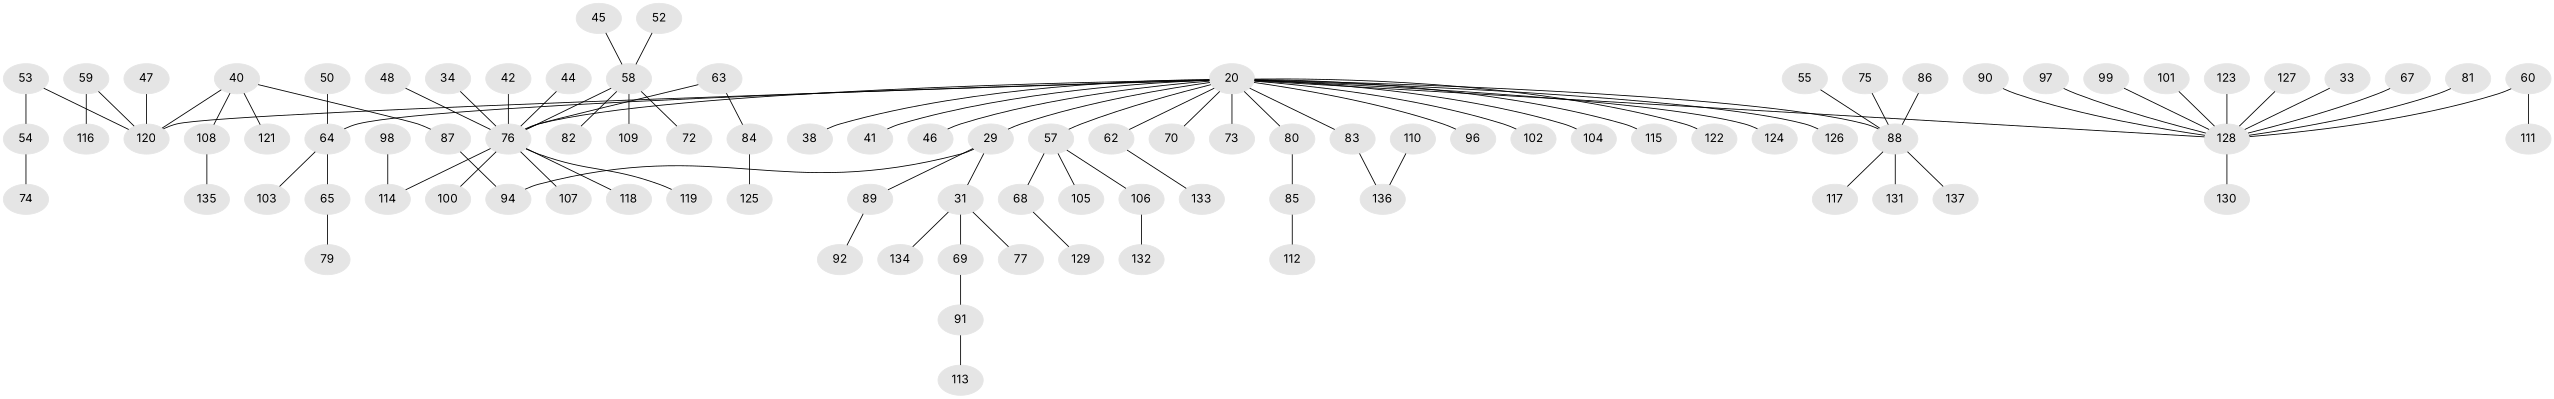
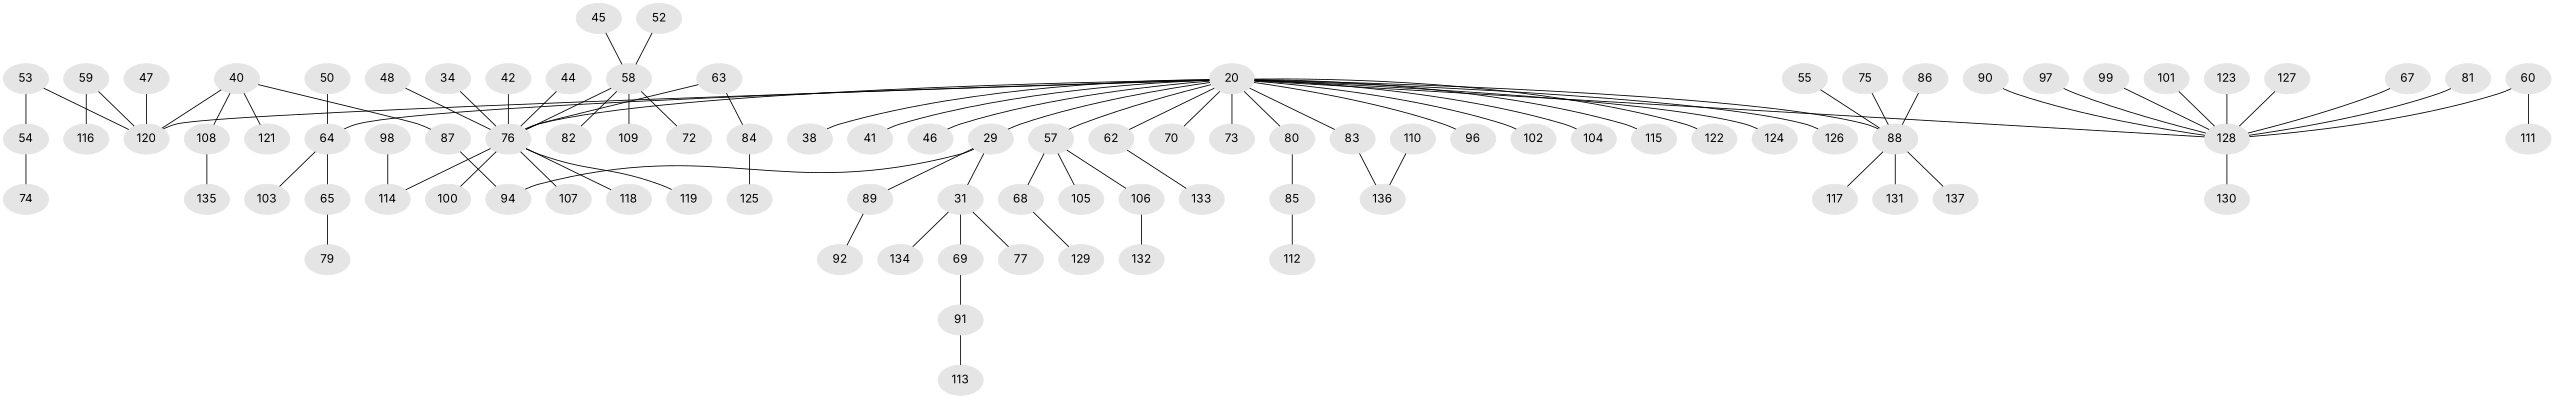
(2348, 79) -> none
